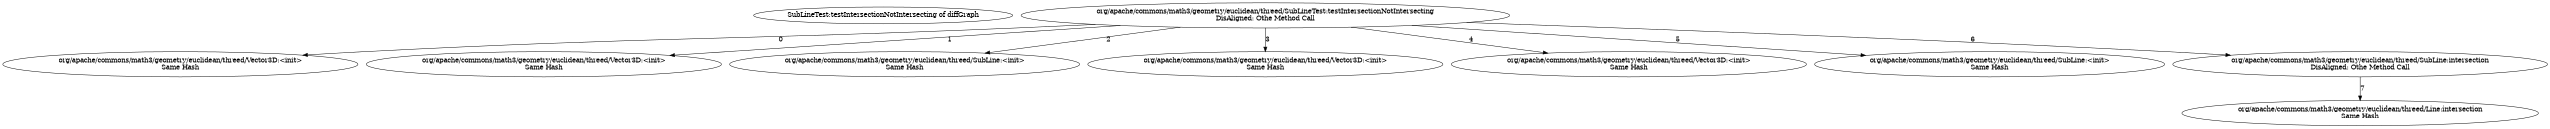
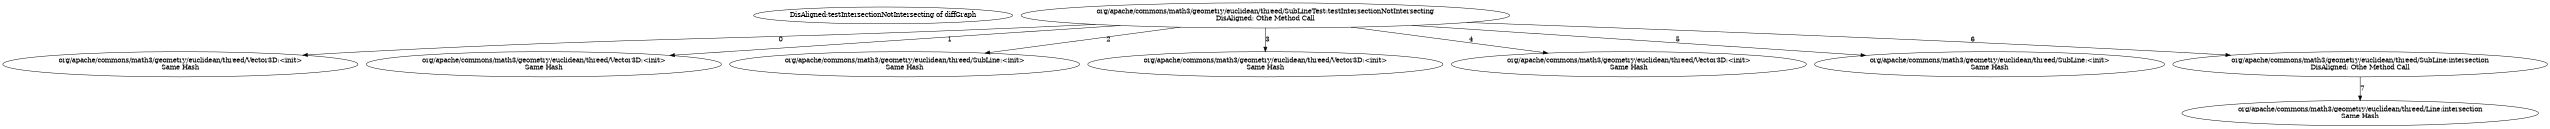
(883, 15) -> (883, 15)
